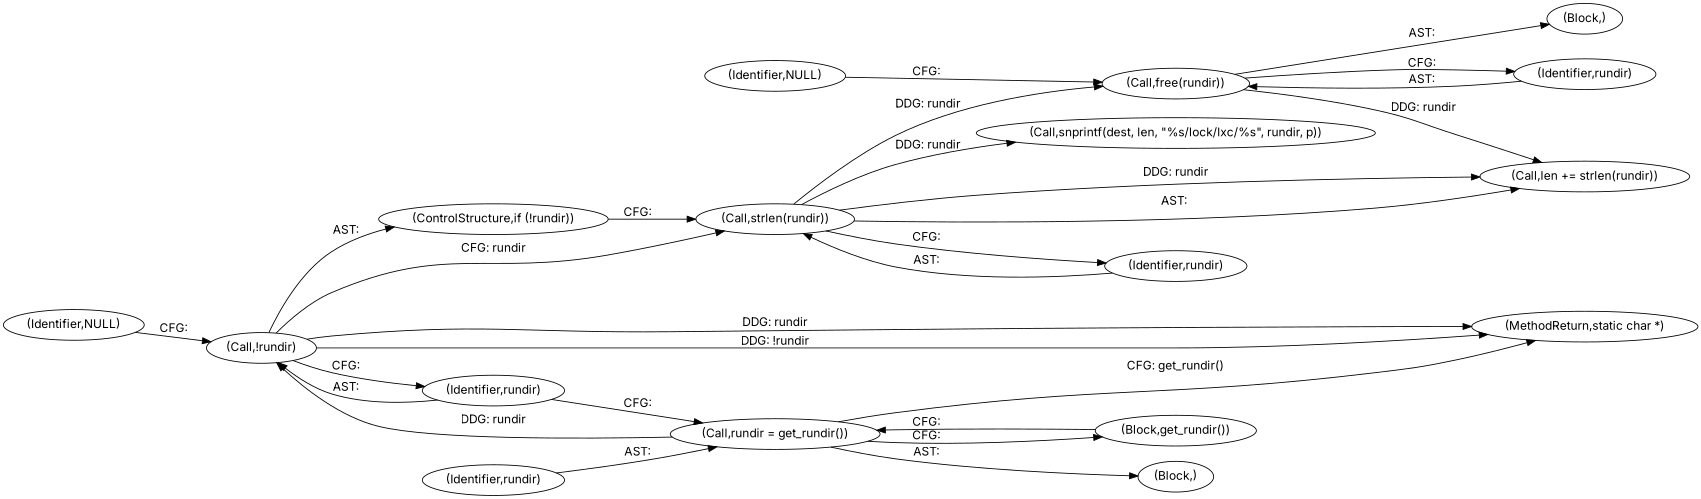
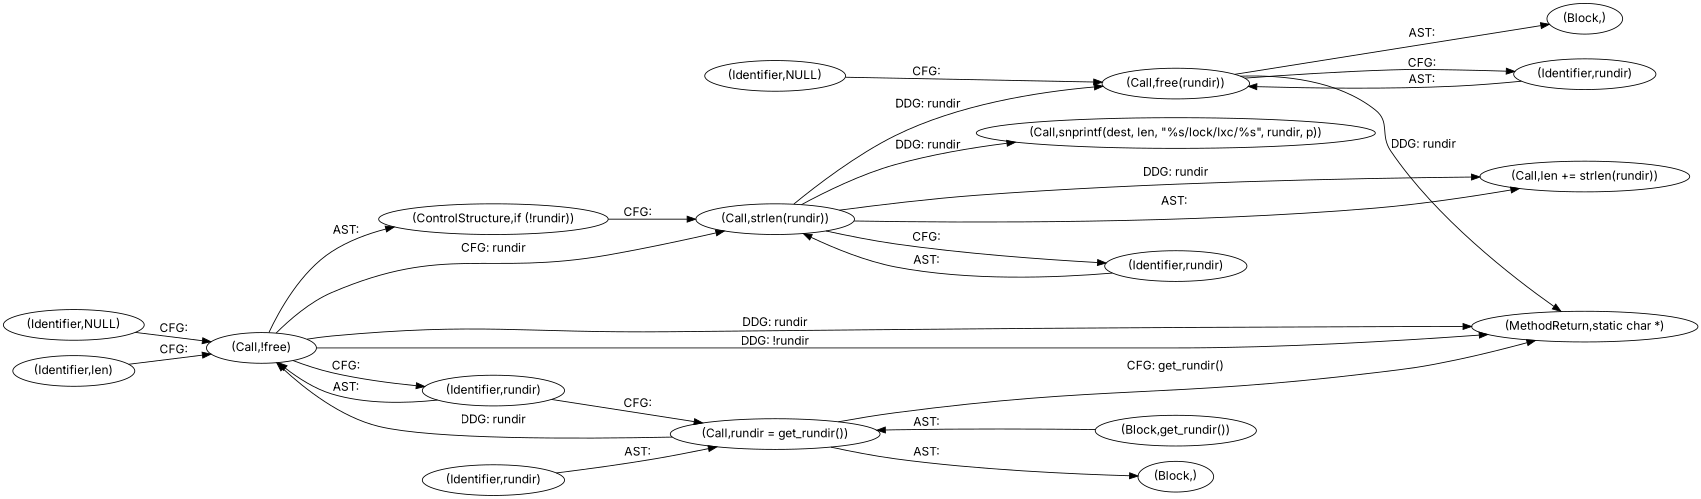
(1391, 114) -> (1403, 167)
(261, 348) -> (261, 348)
none -> (74, 371)
(928, 423) -> (928, 423)
(981, 443) -> none
